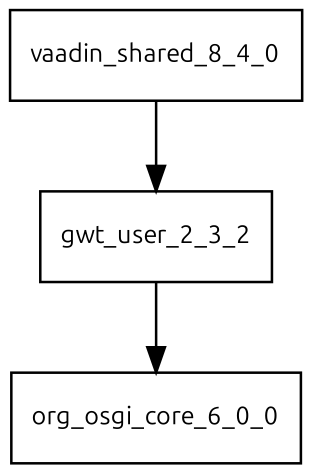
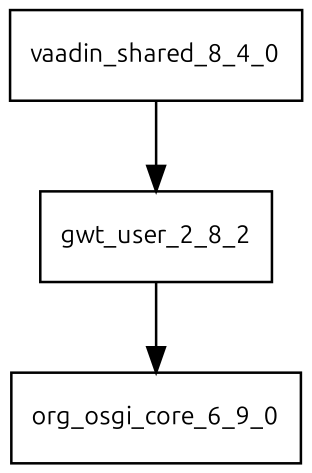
(156, 237) -> (156, 237)
(156, 418) -> (156, 418)
